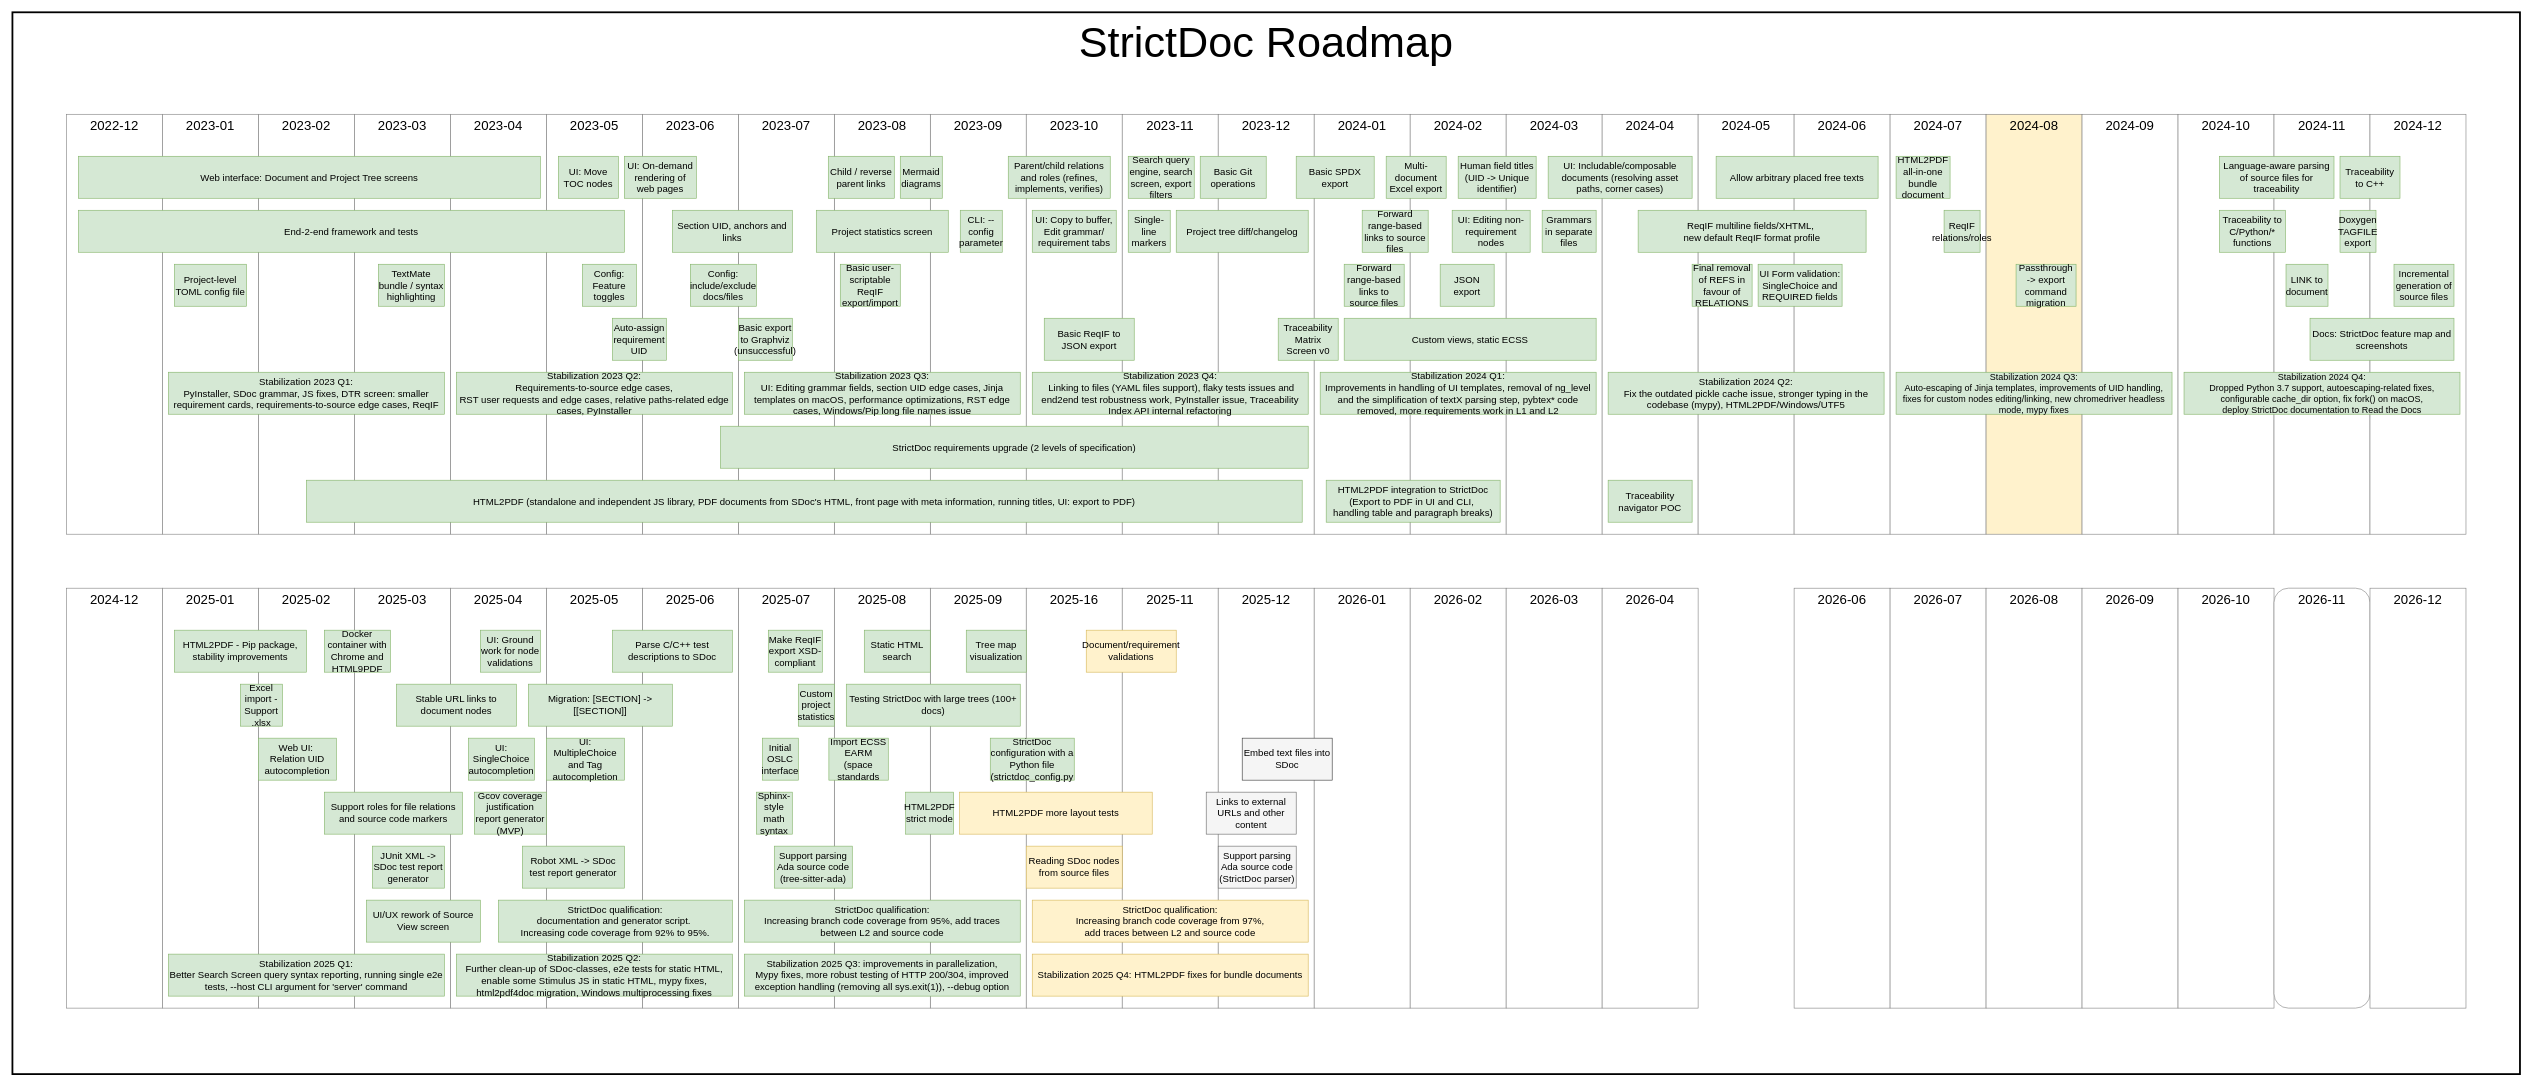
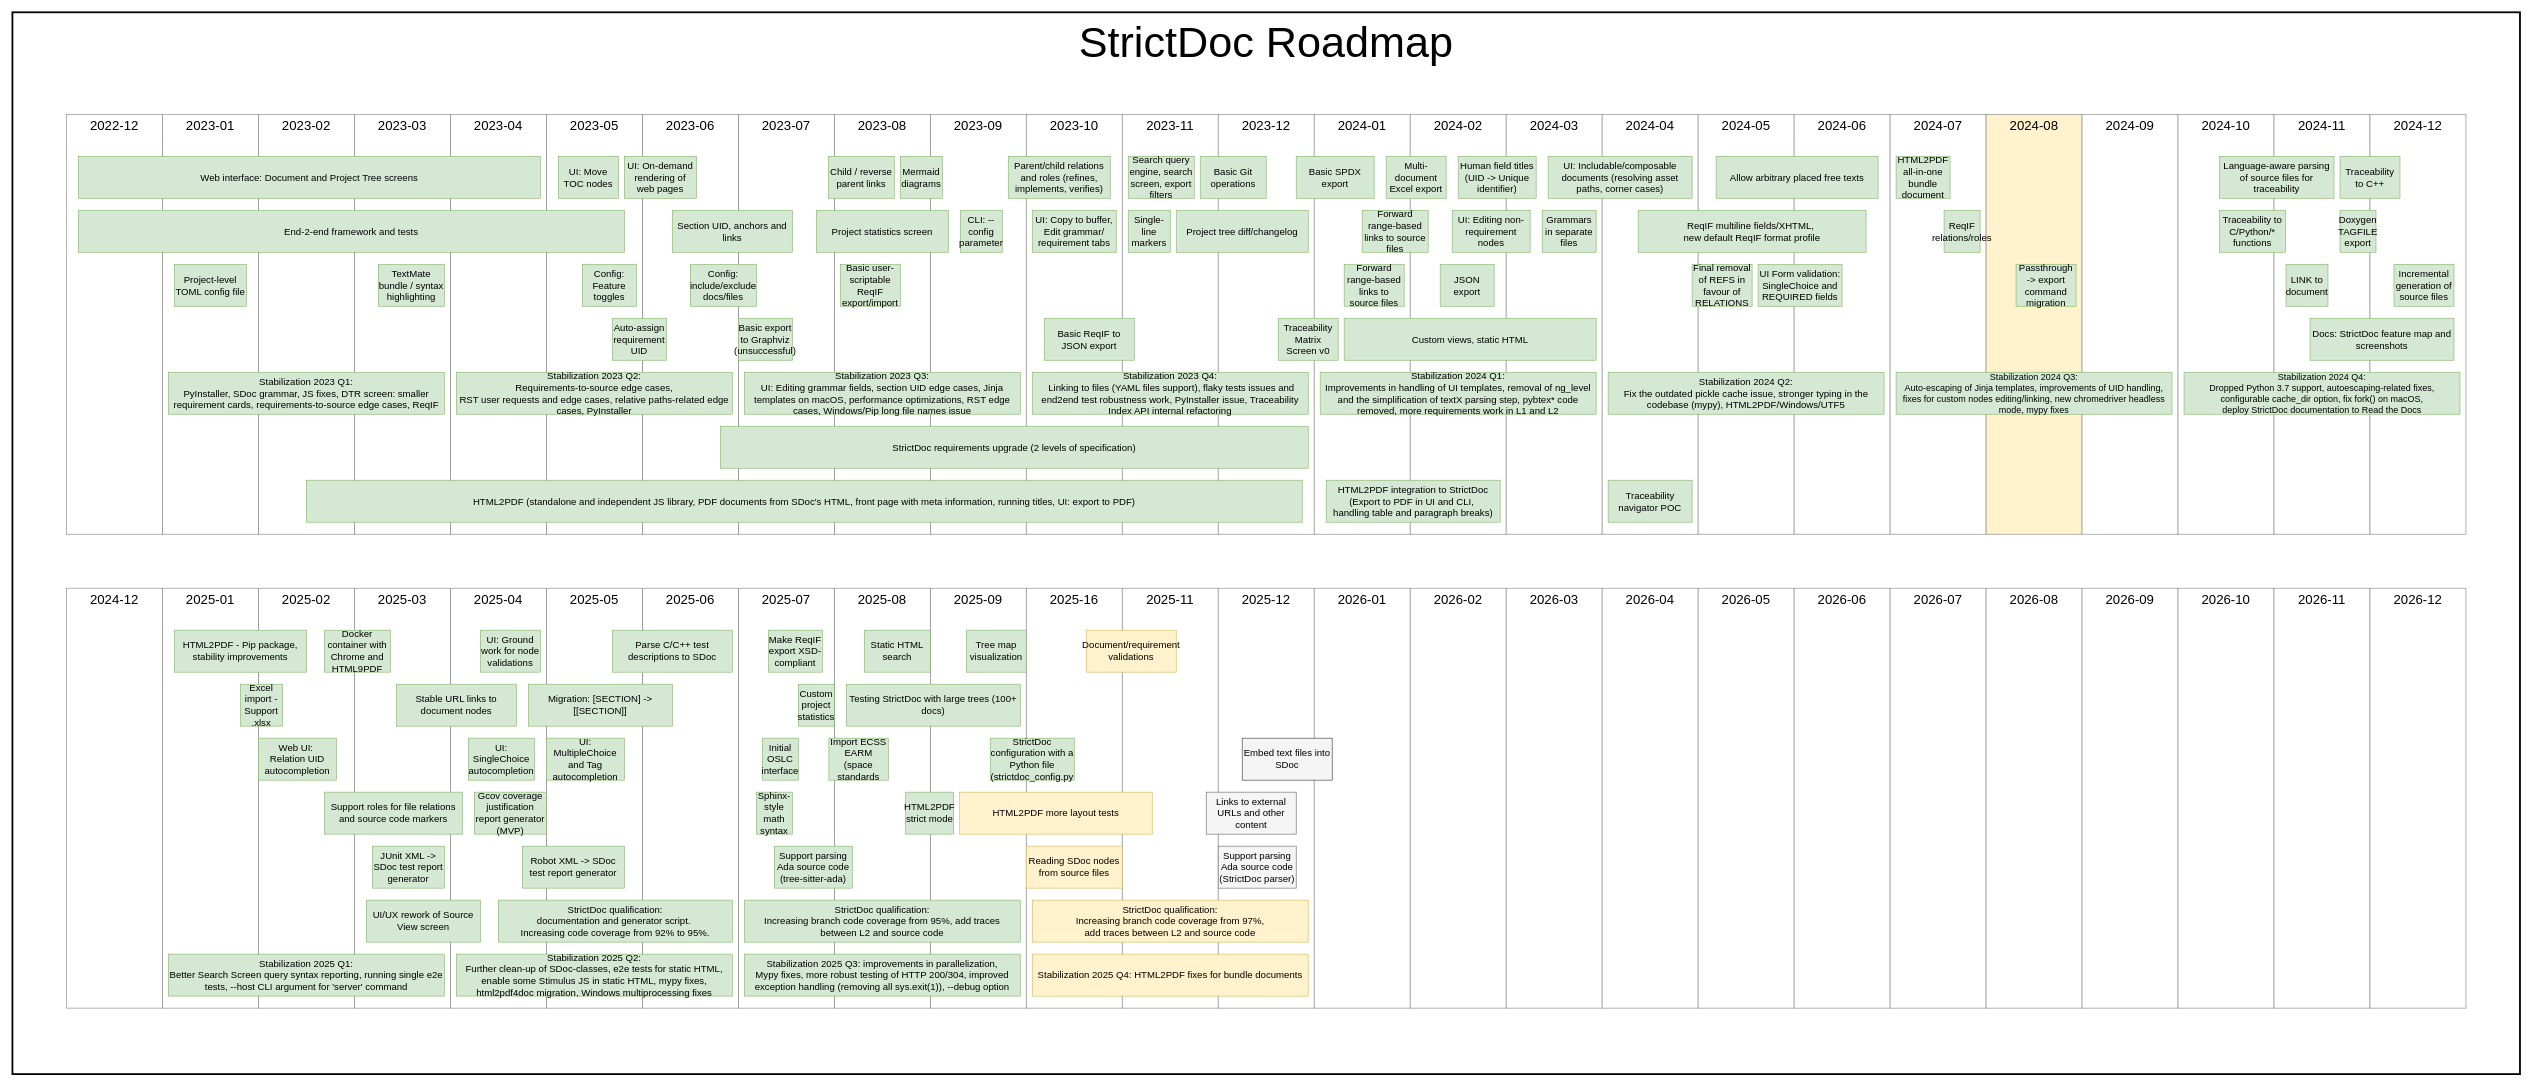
(1470, 339) -> (1470, 339)
none -> (1746, 798)
(2322, 798) -> (2322, 798)
